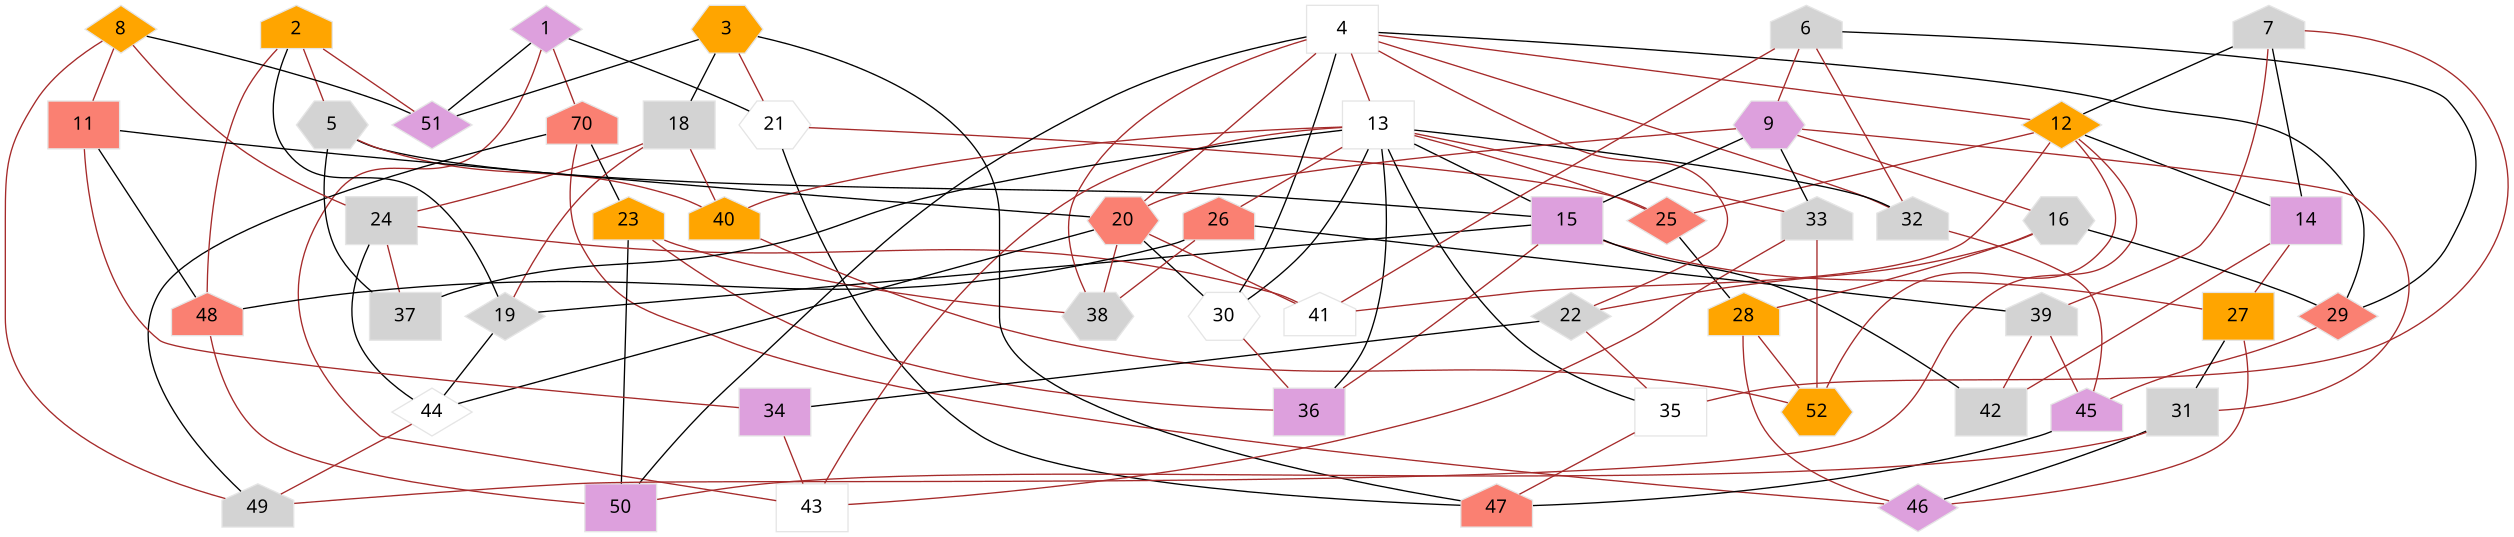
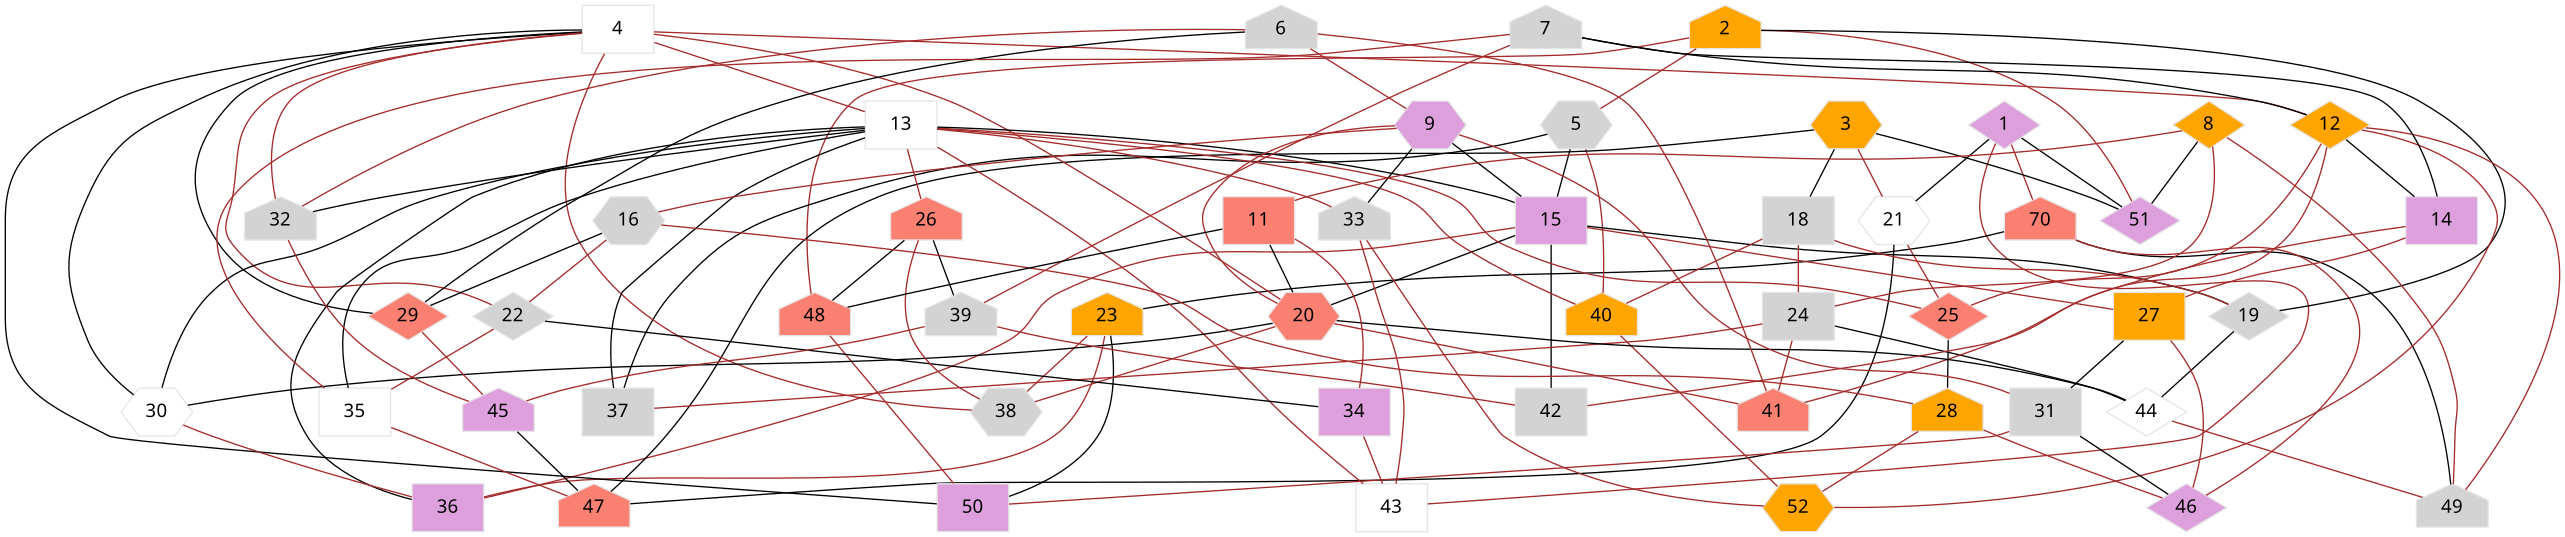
none -> (1423, 270)
(1320, 316) -> (1773, 412)
